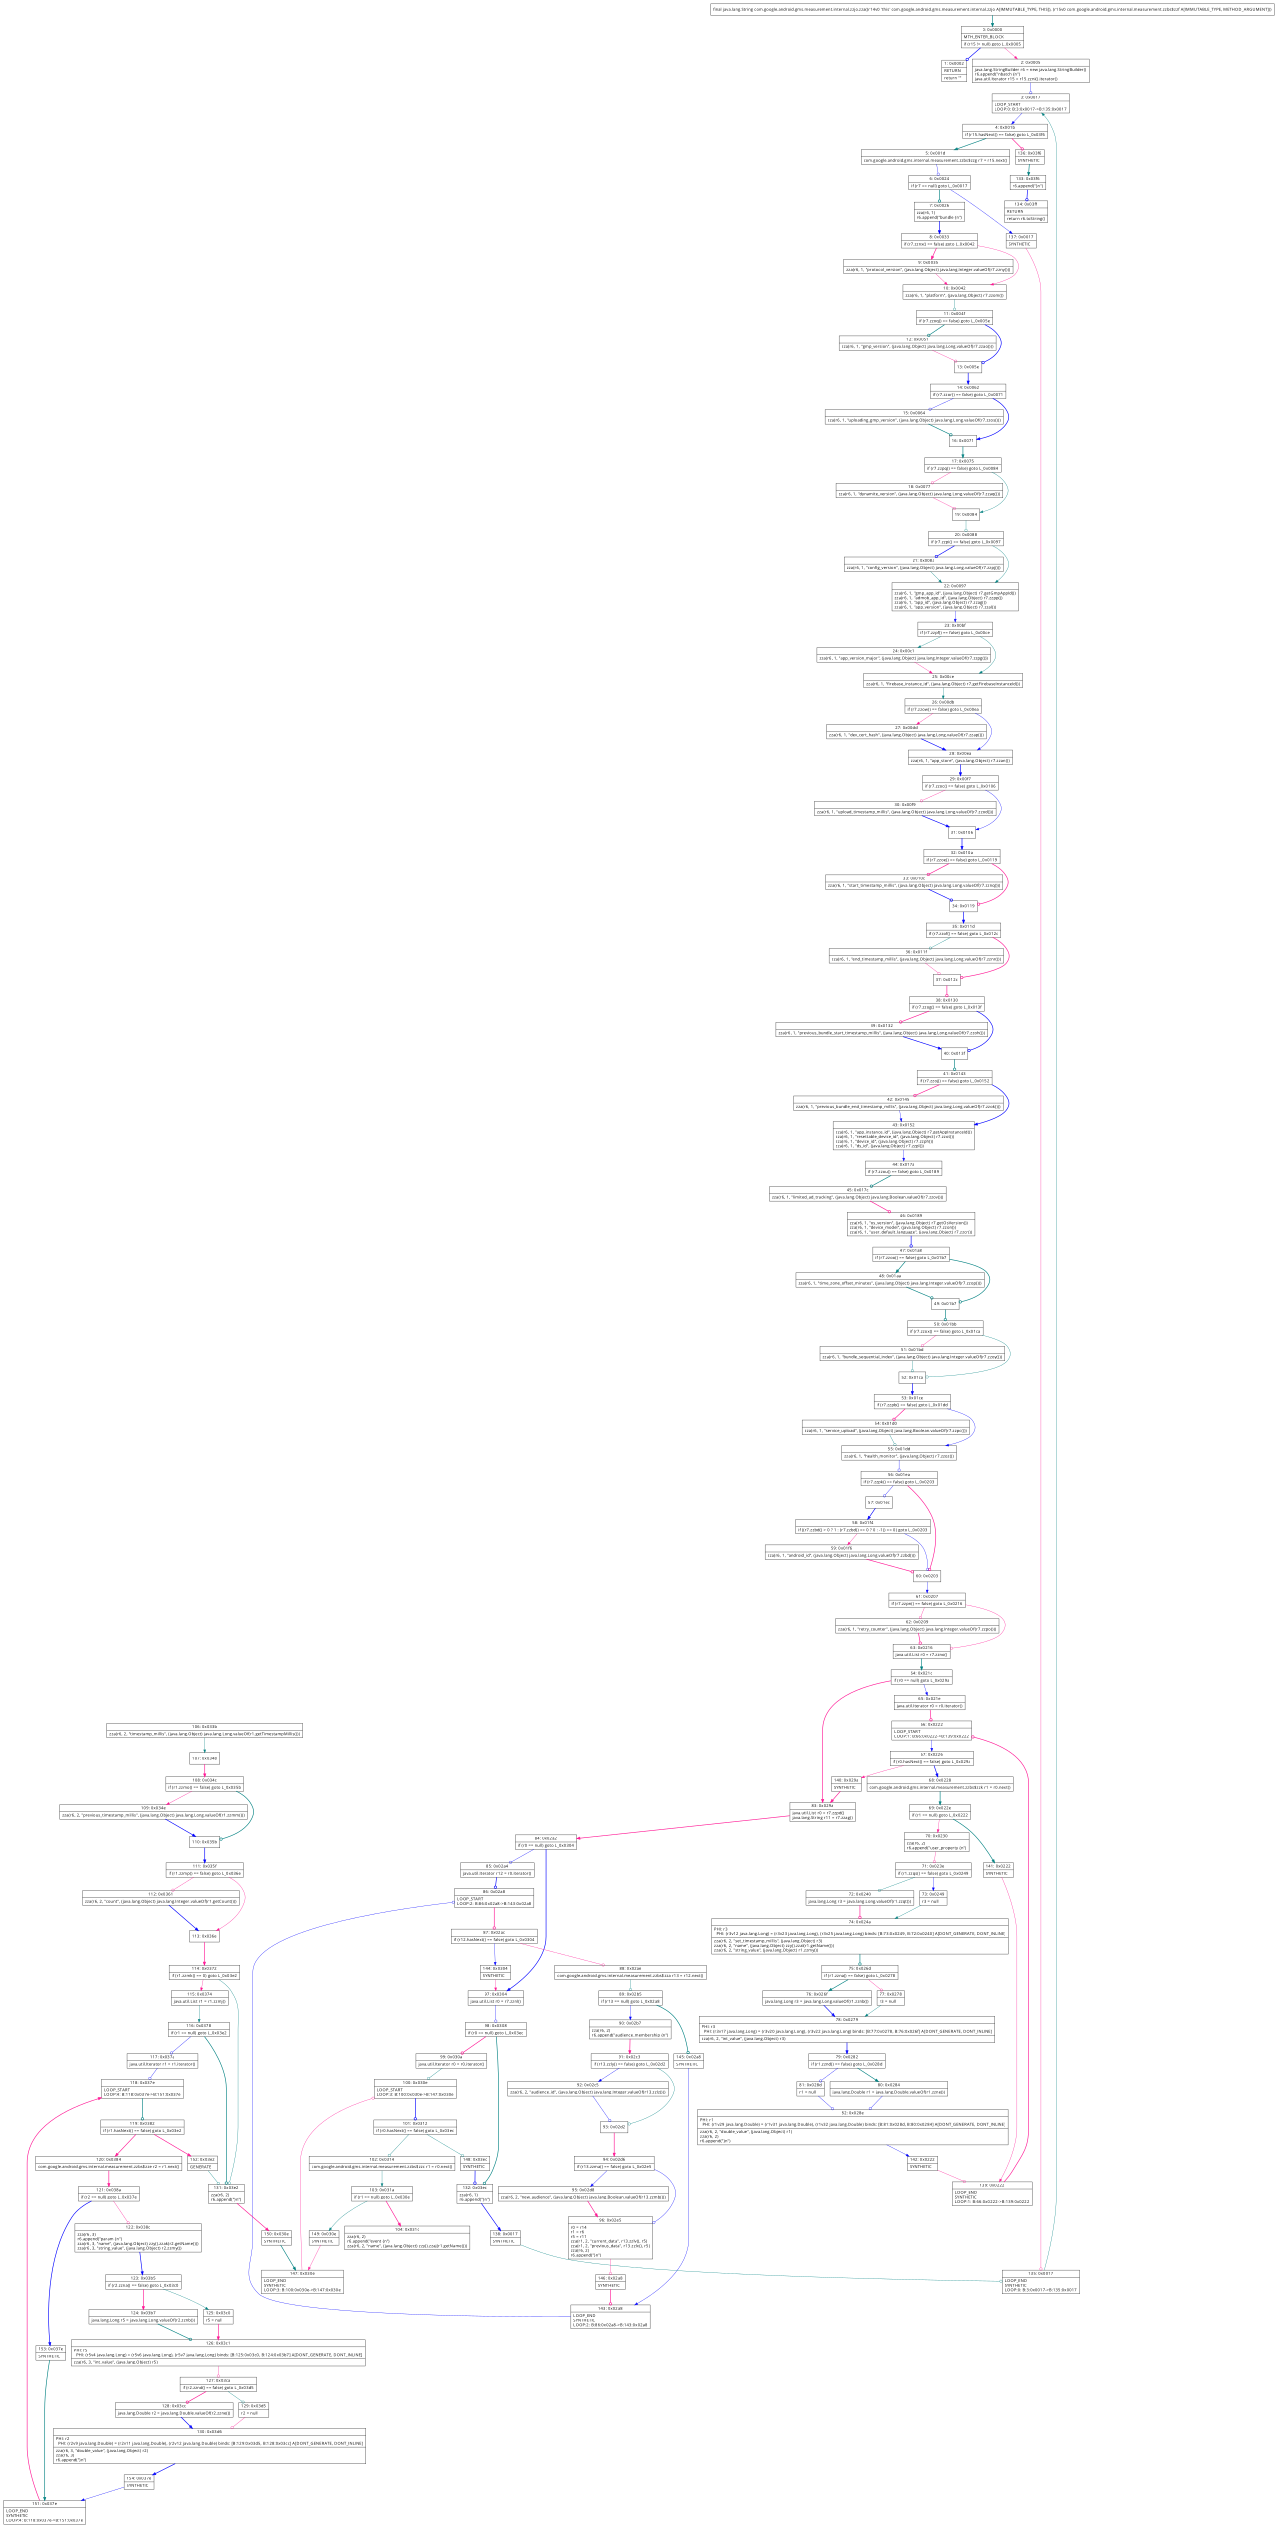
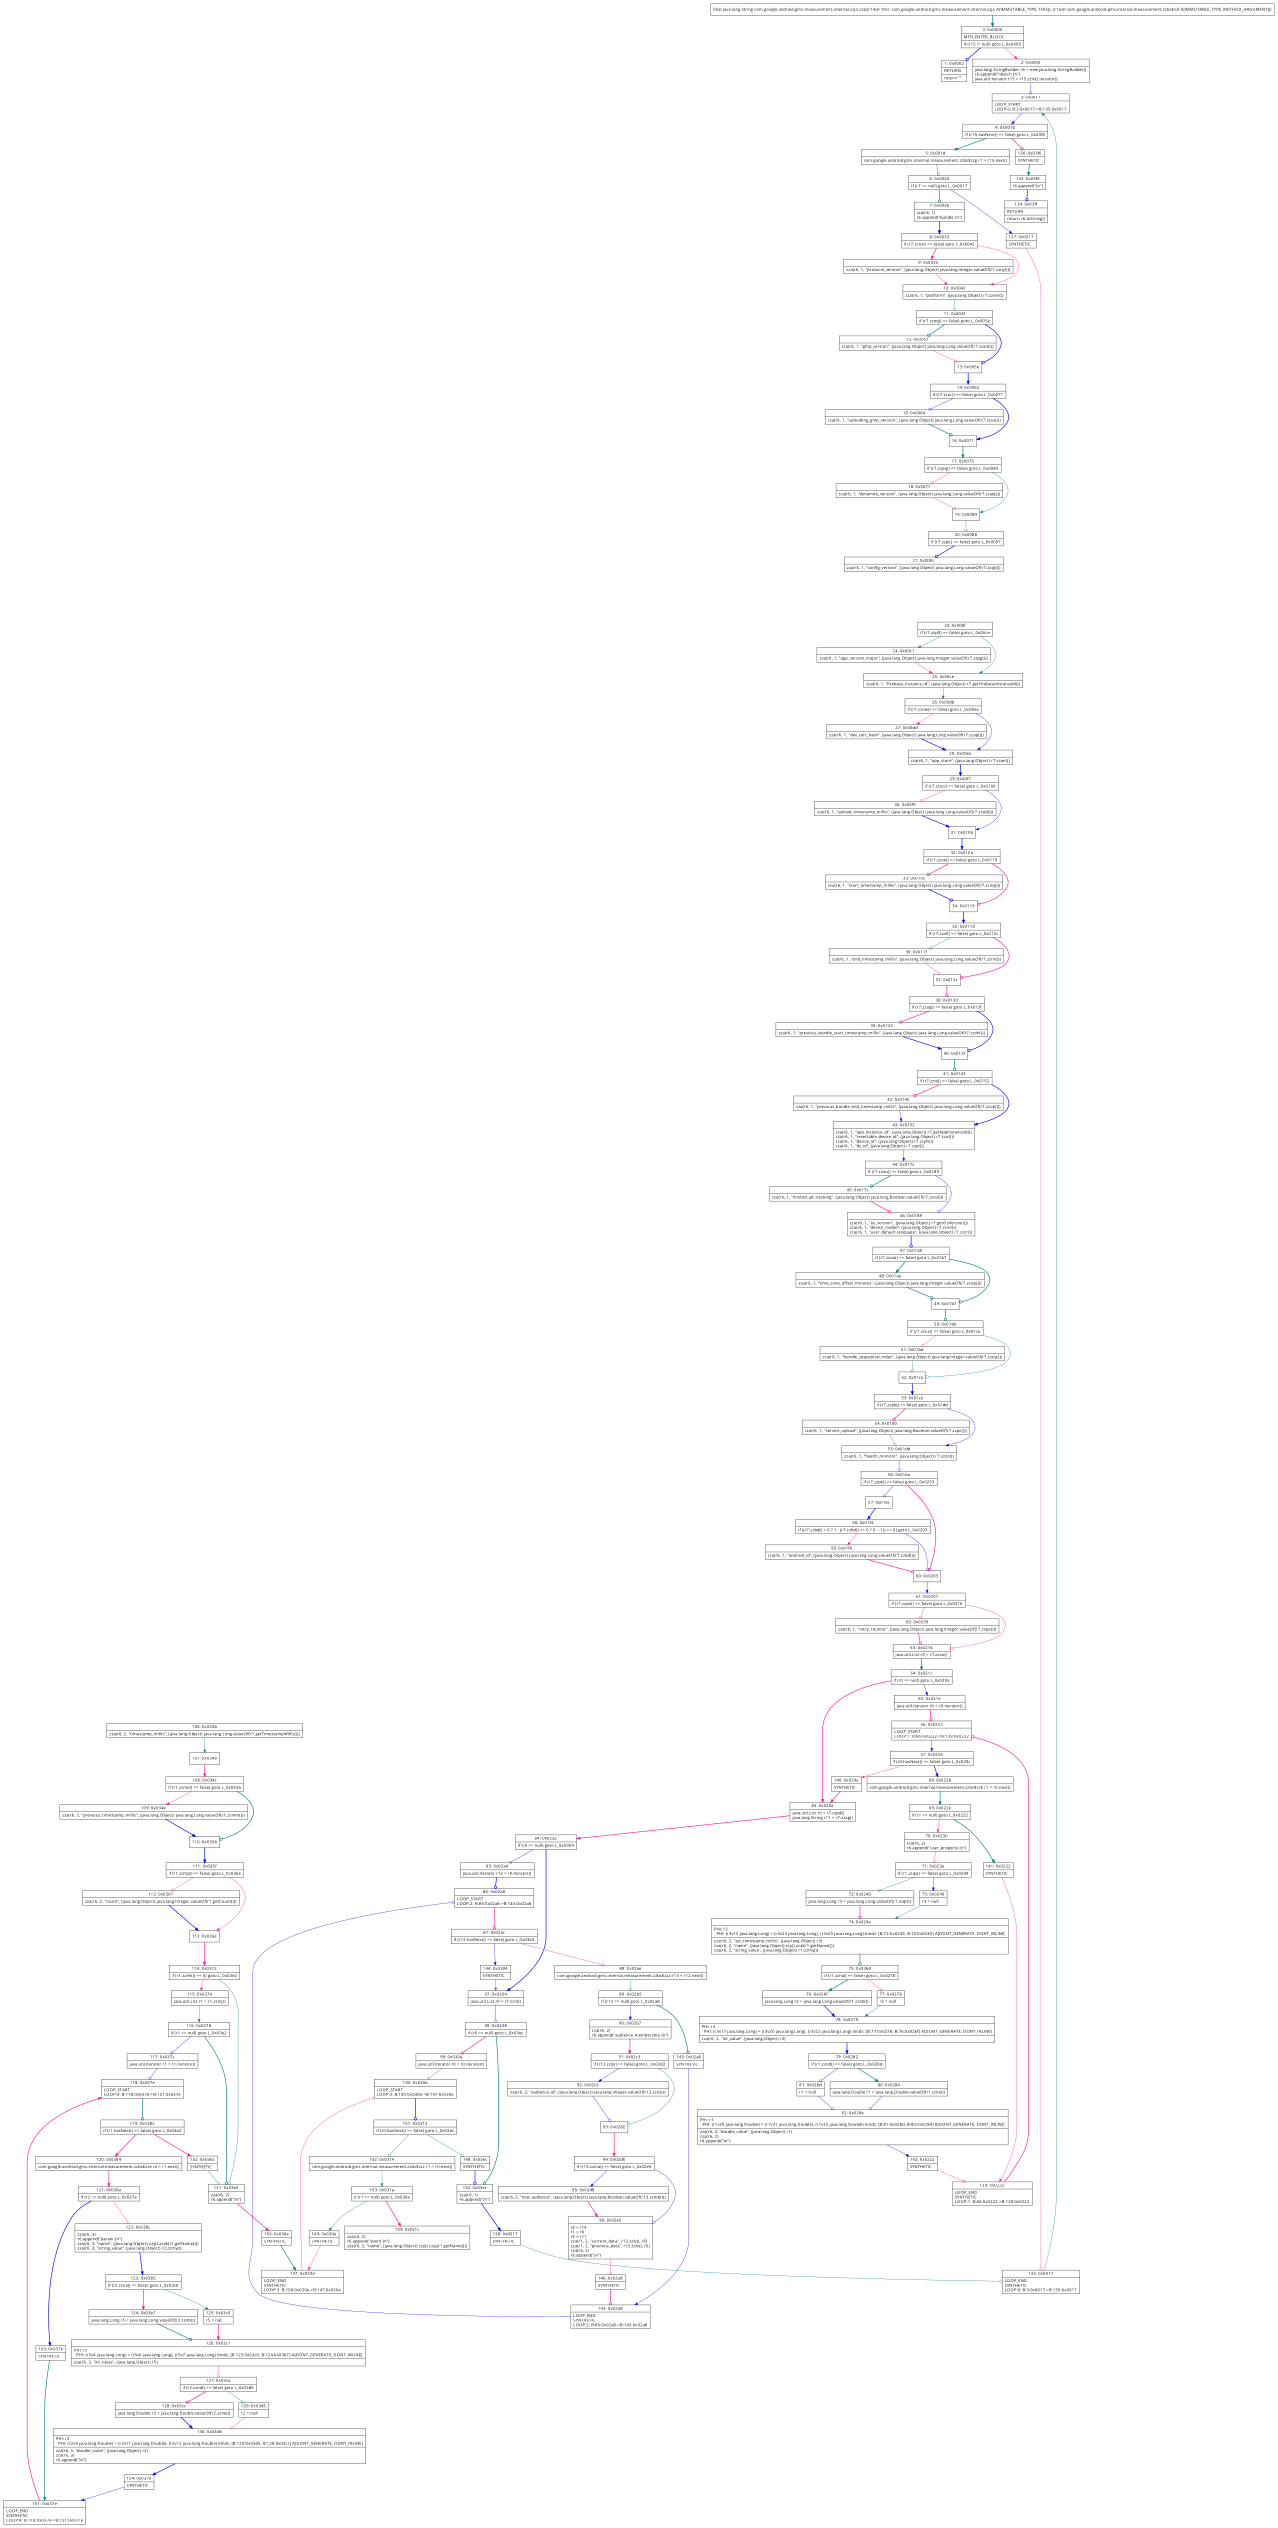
(955, 597) -> none
none -> (951, 1191)
(201, 2167) -> (201, 2167)
